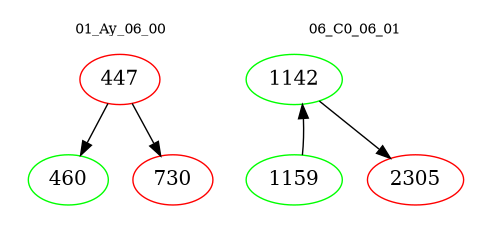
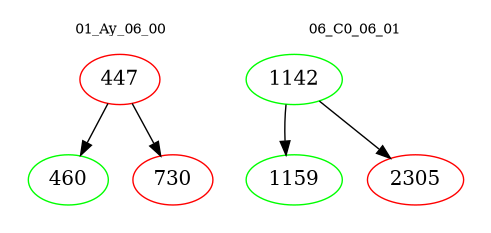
(304, 137) -> (285, 123)
